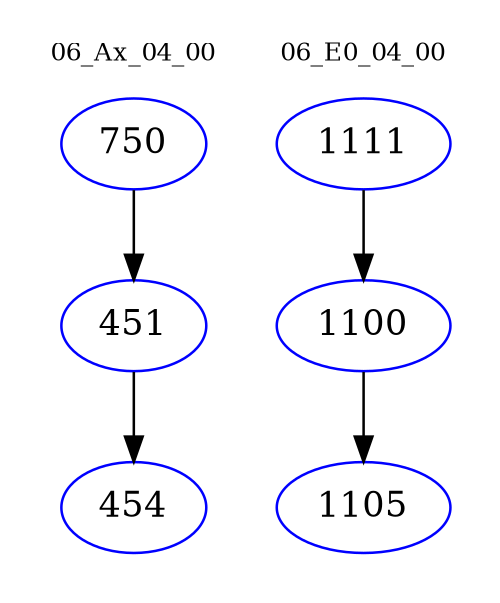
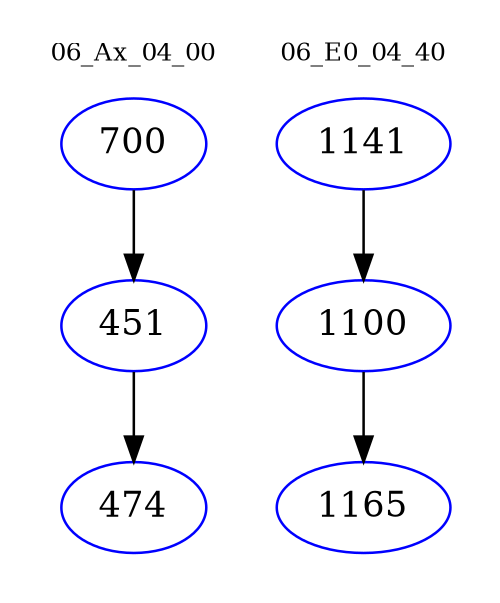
(364, 54) -> (364, 54)
(134, 144) -> (134, 144)
(364, 144) -> (364, 144)
(134, 508) -> (134, 508)
(364, 508) -> (364, 508)
